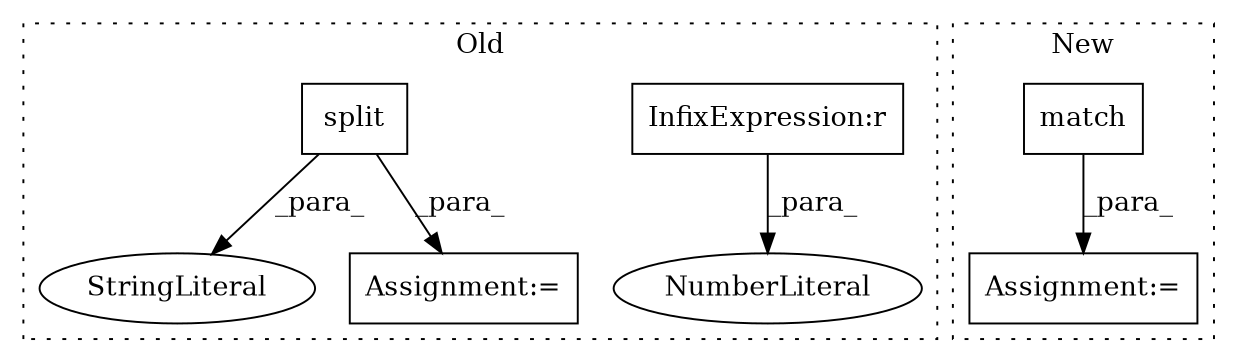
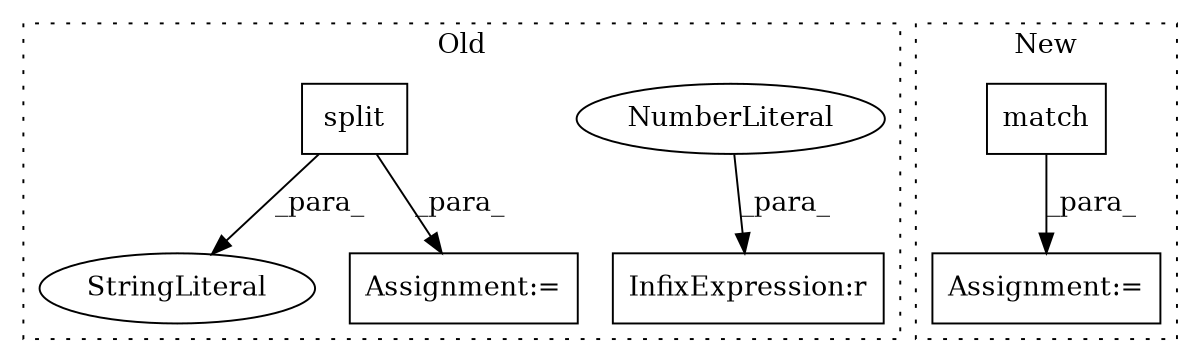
(768, 194) -> (738, 194)
